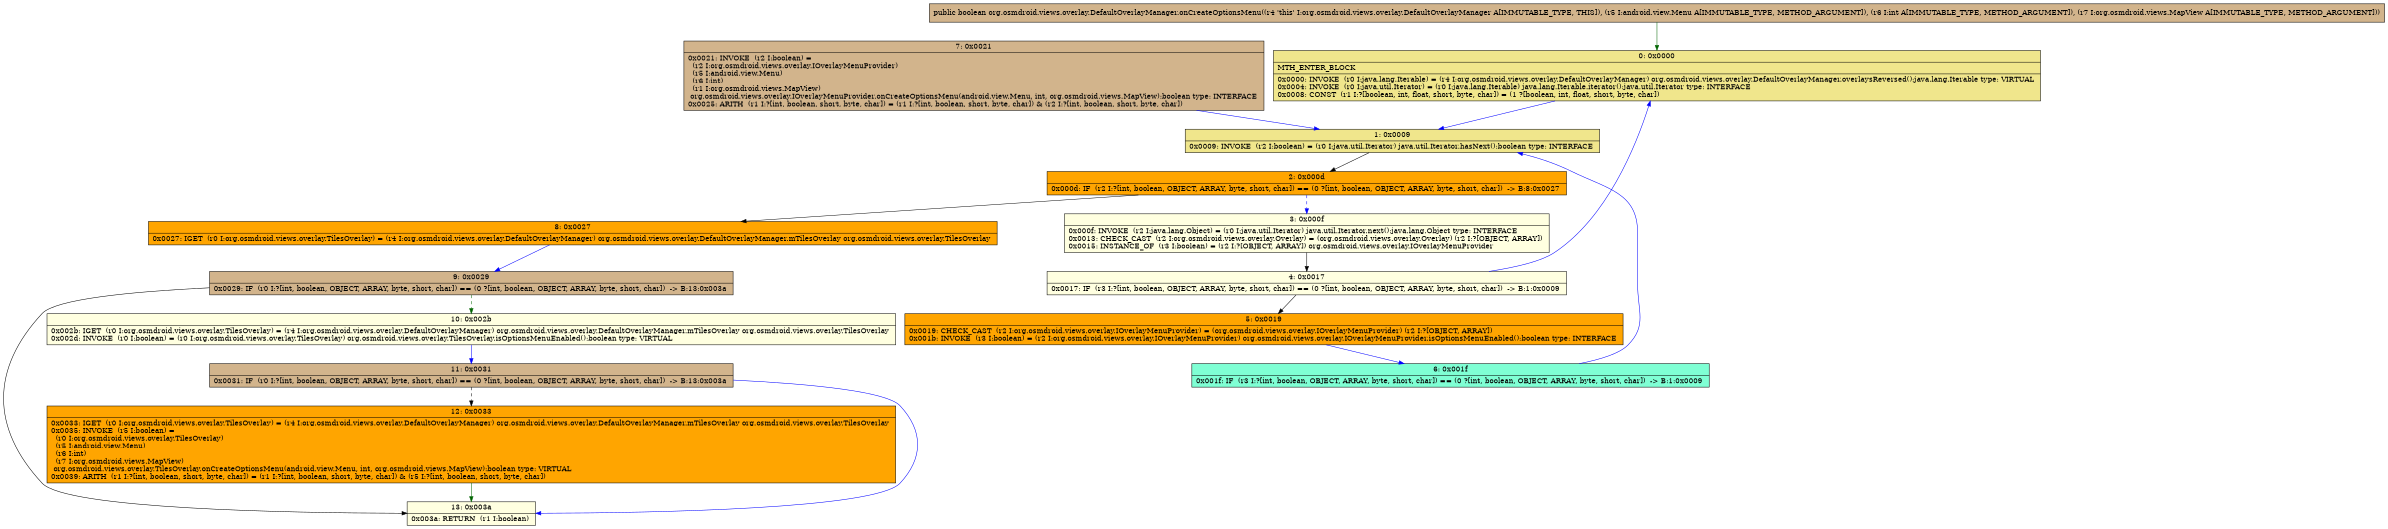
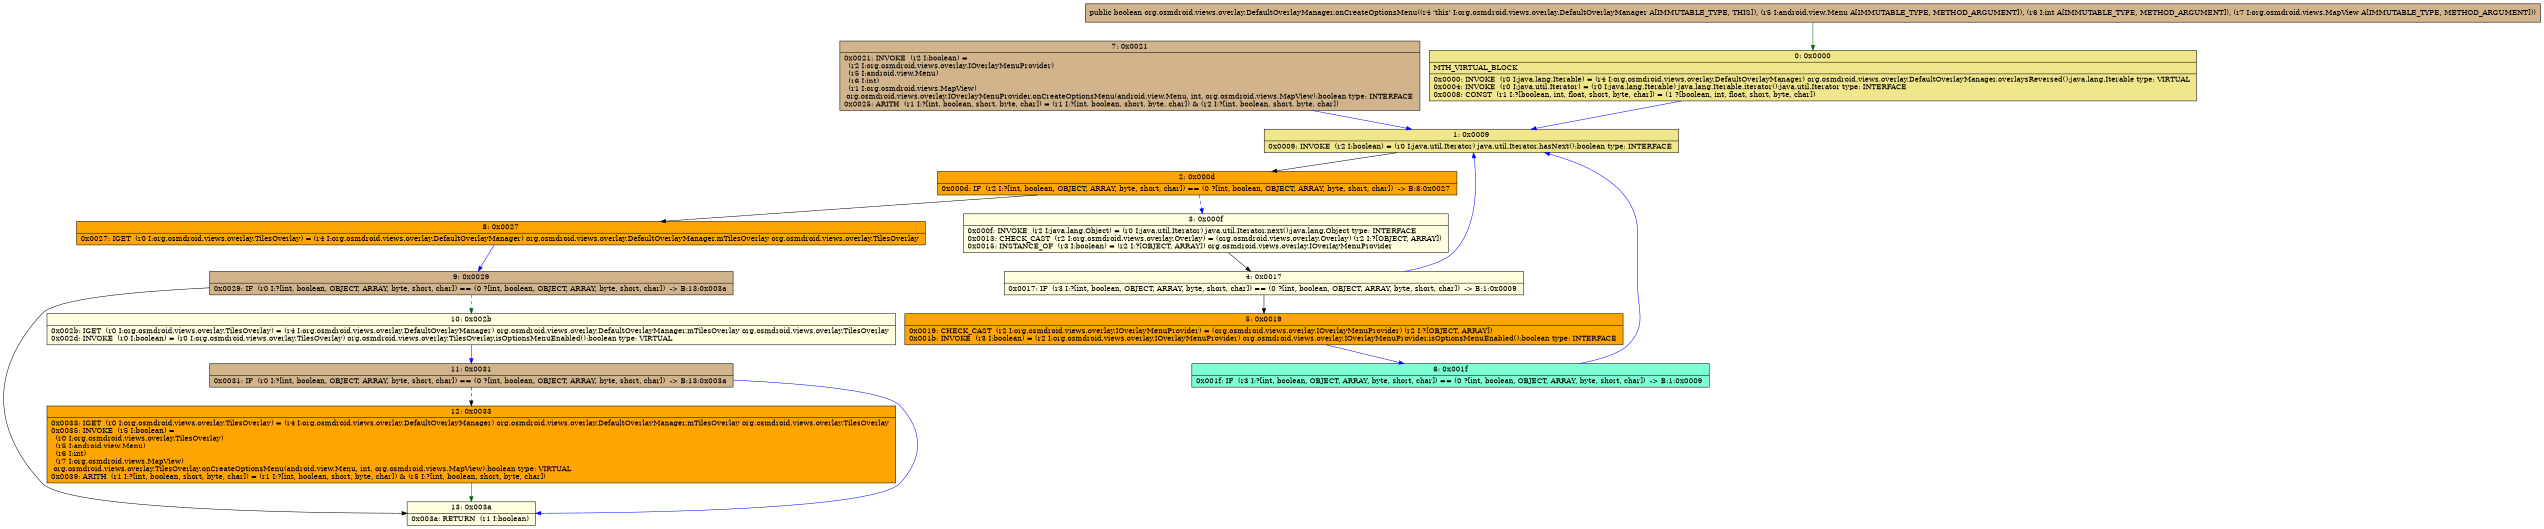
(1317, 68) -> (1476, 68)
(1594, 215) -> (1466, 233)
